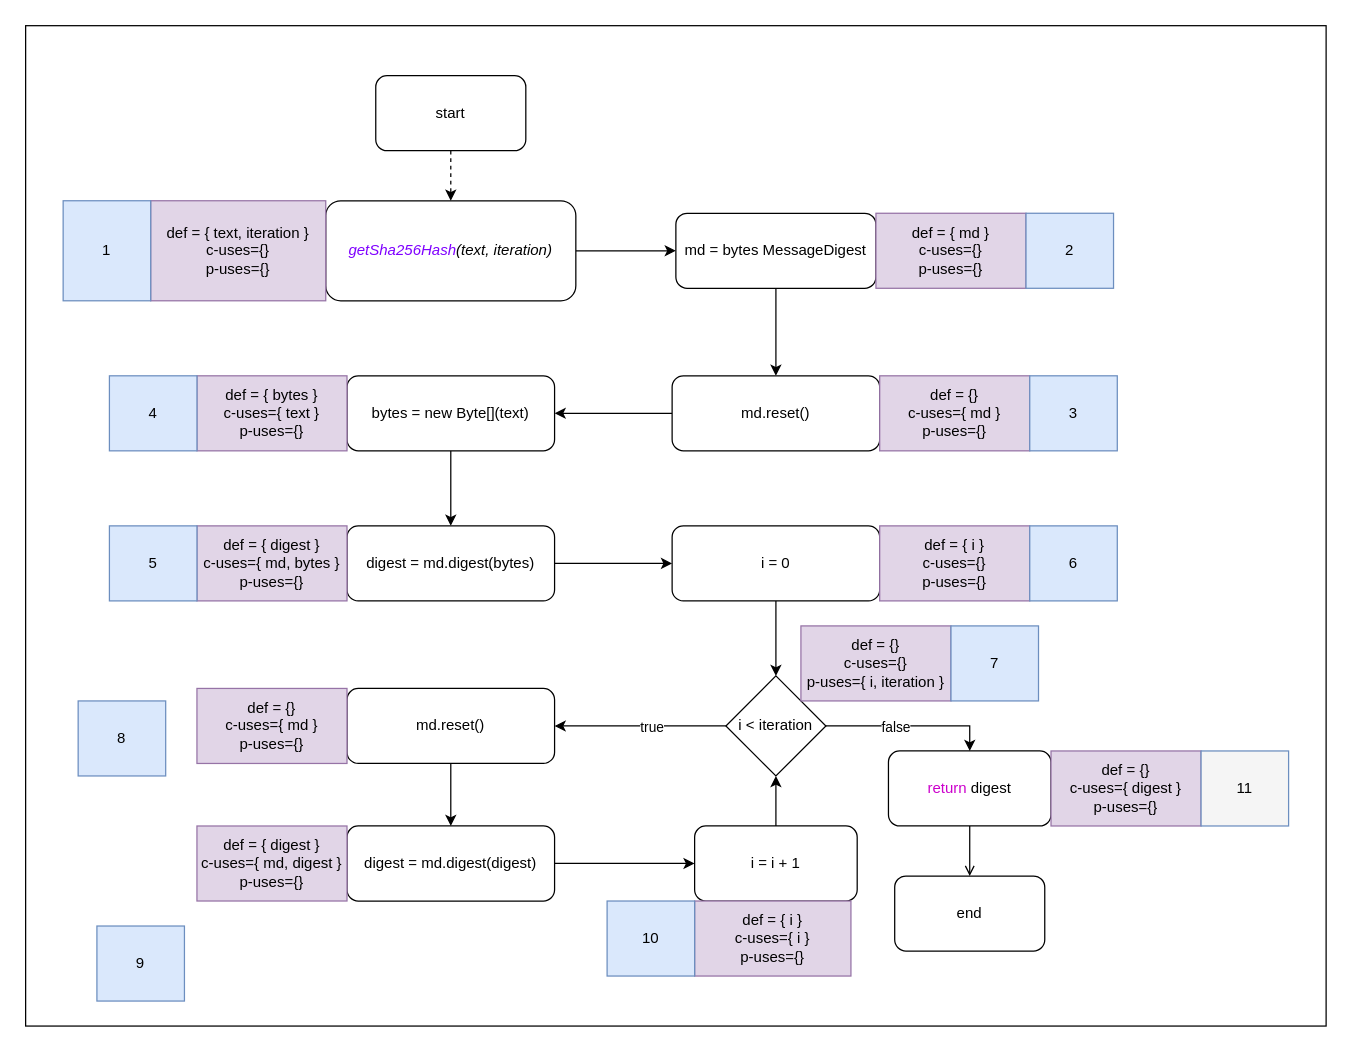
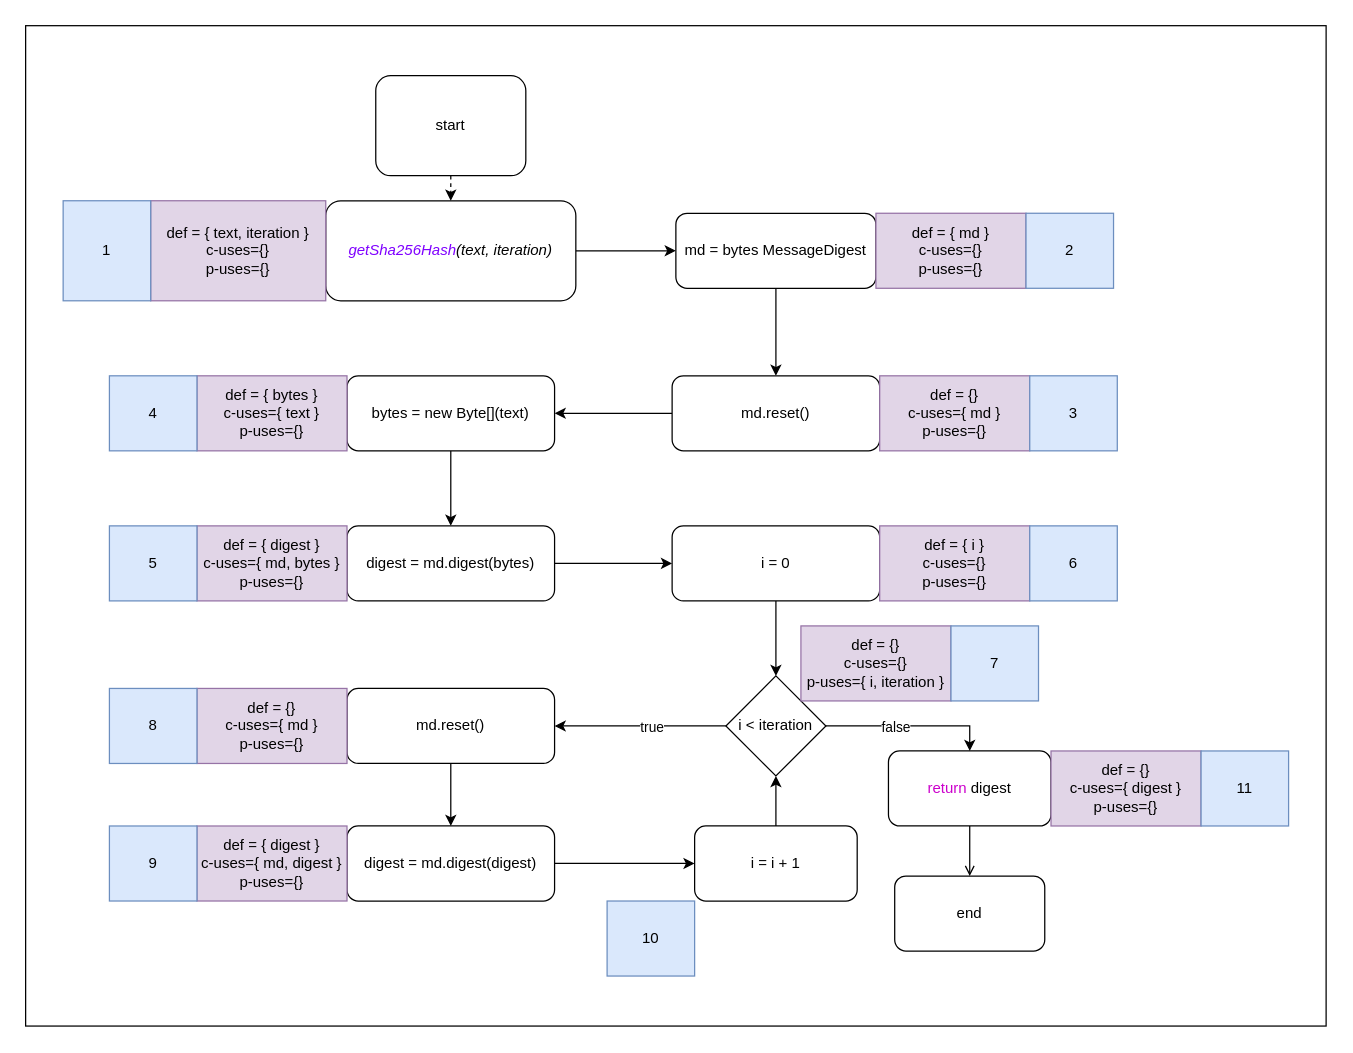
(451, 113) -> (451, 126)
(122, 738) -> (153, 726)
(1244, 788) -> (1244, 788)
(773, 938) -> none
(141, 963) -> (153, 863)
